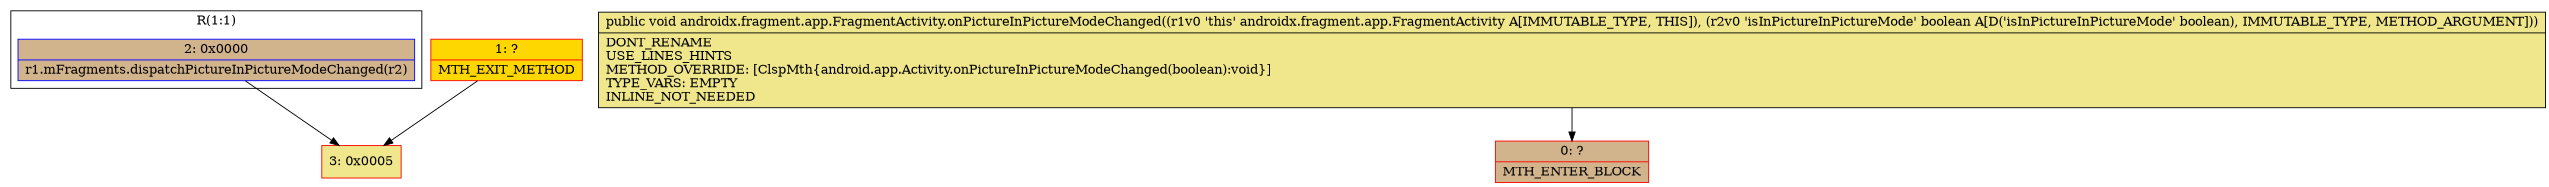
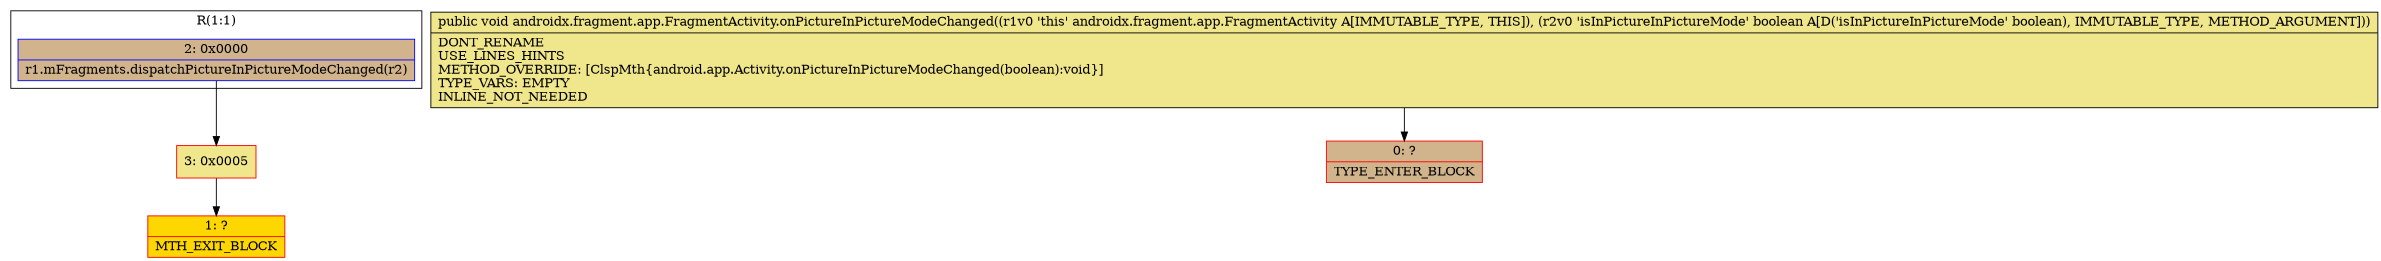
(507, 70) -> (216, 247)
(434, 111) -> (216, 192)
(1572, 172) -> (1404, 172)
